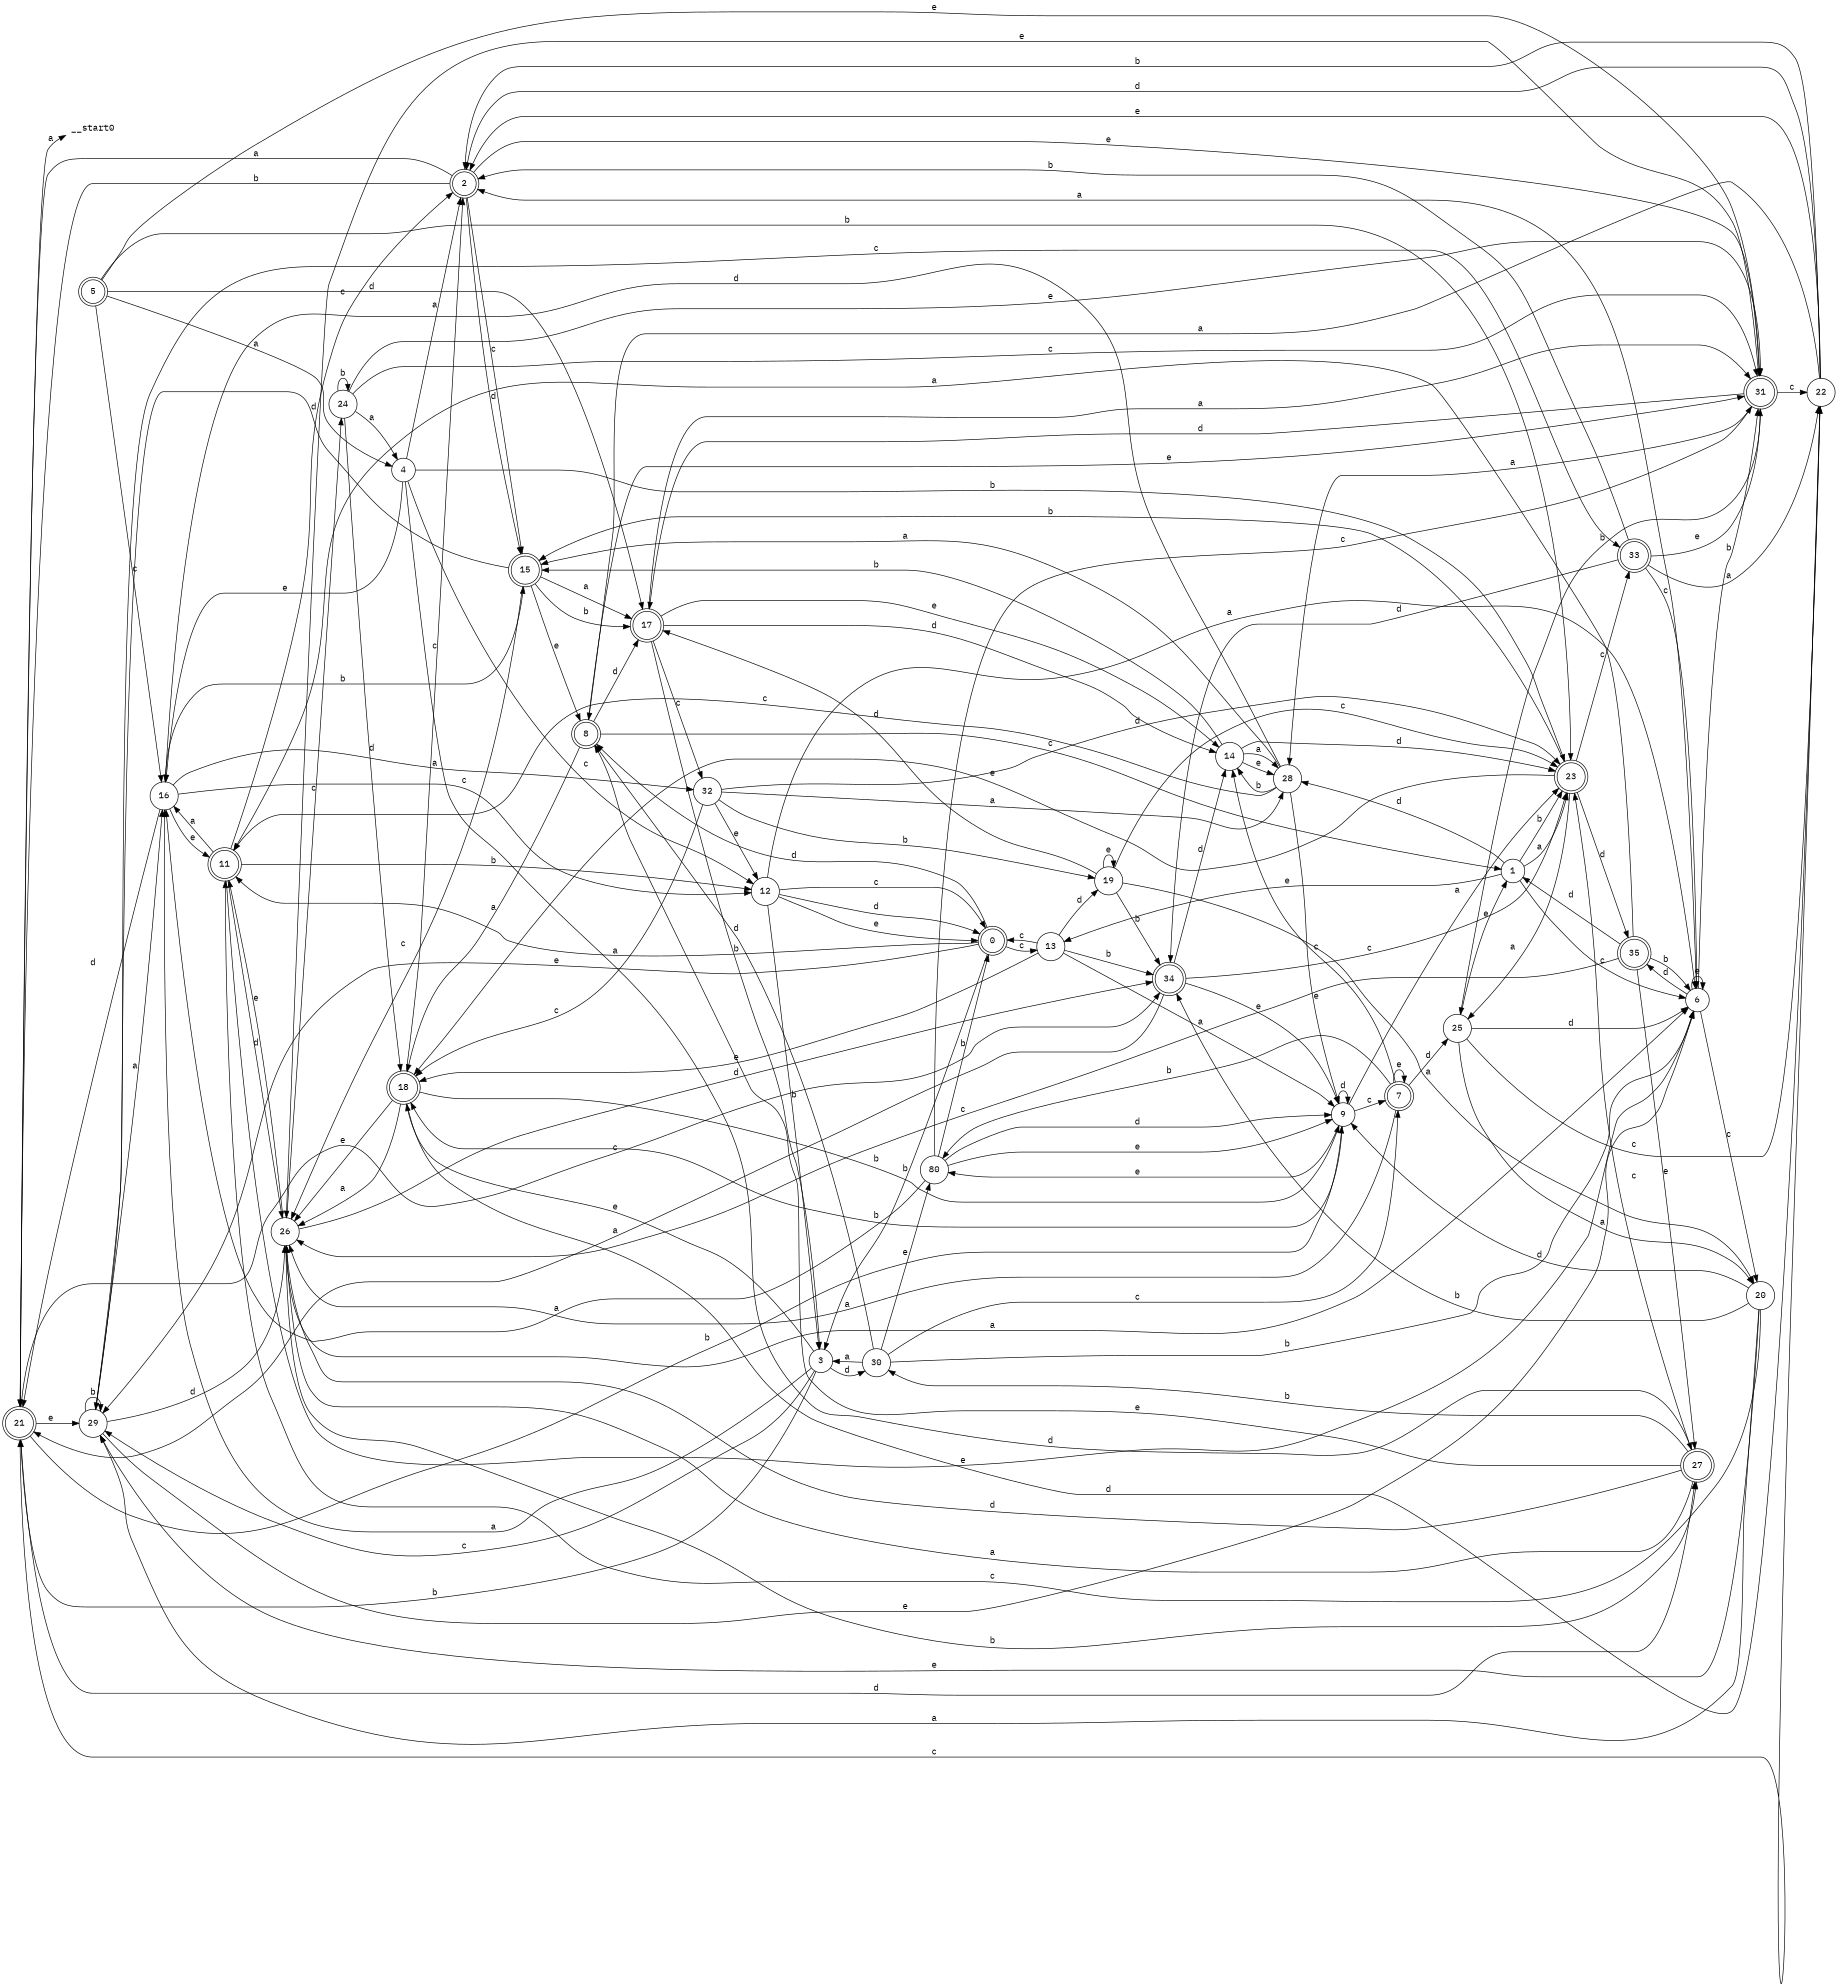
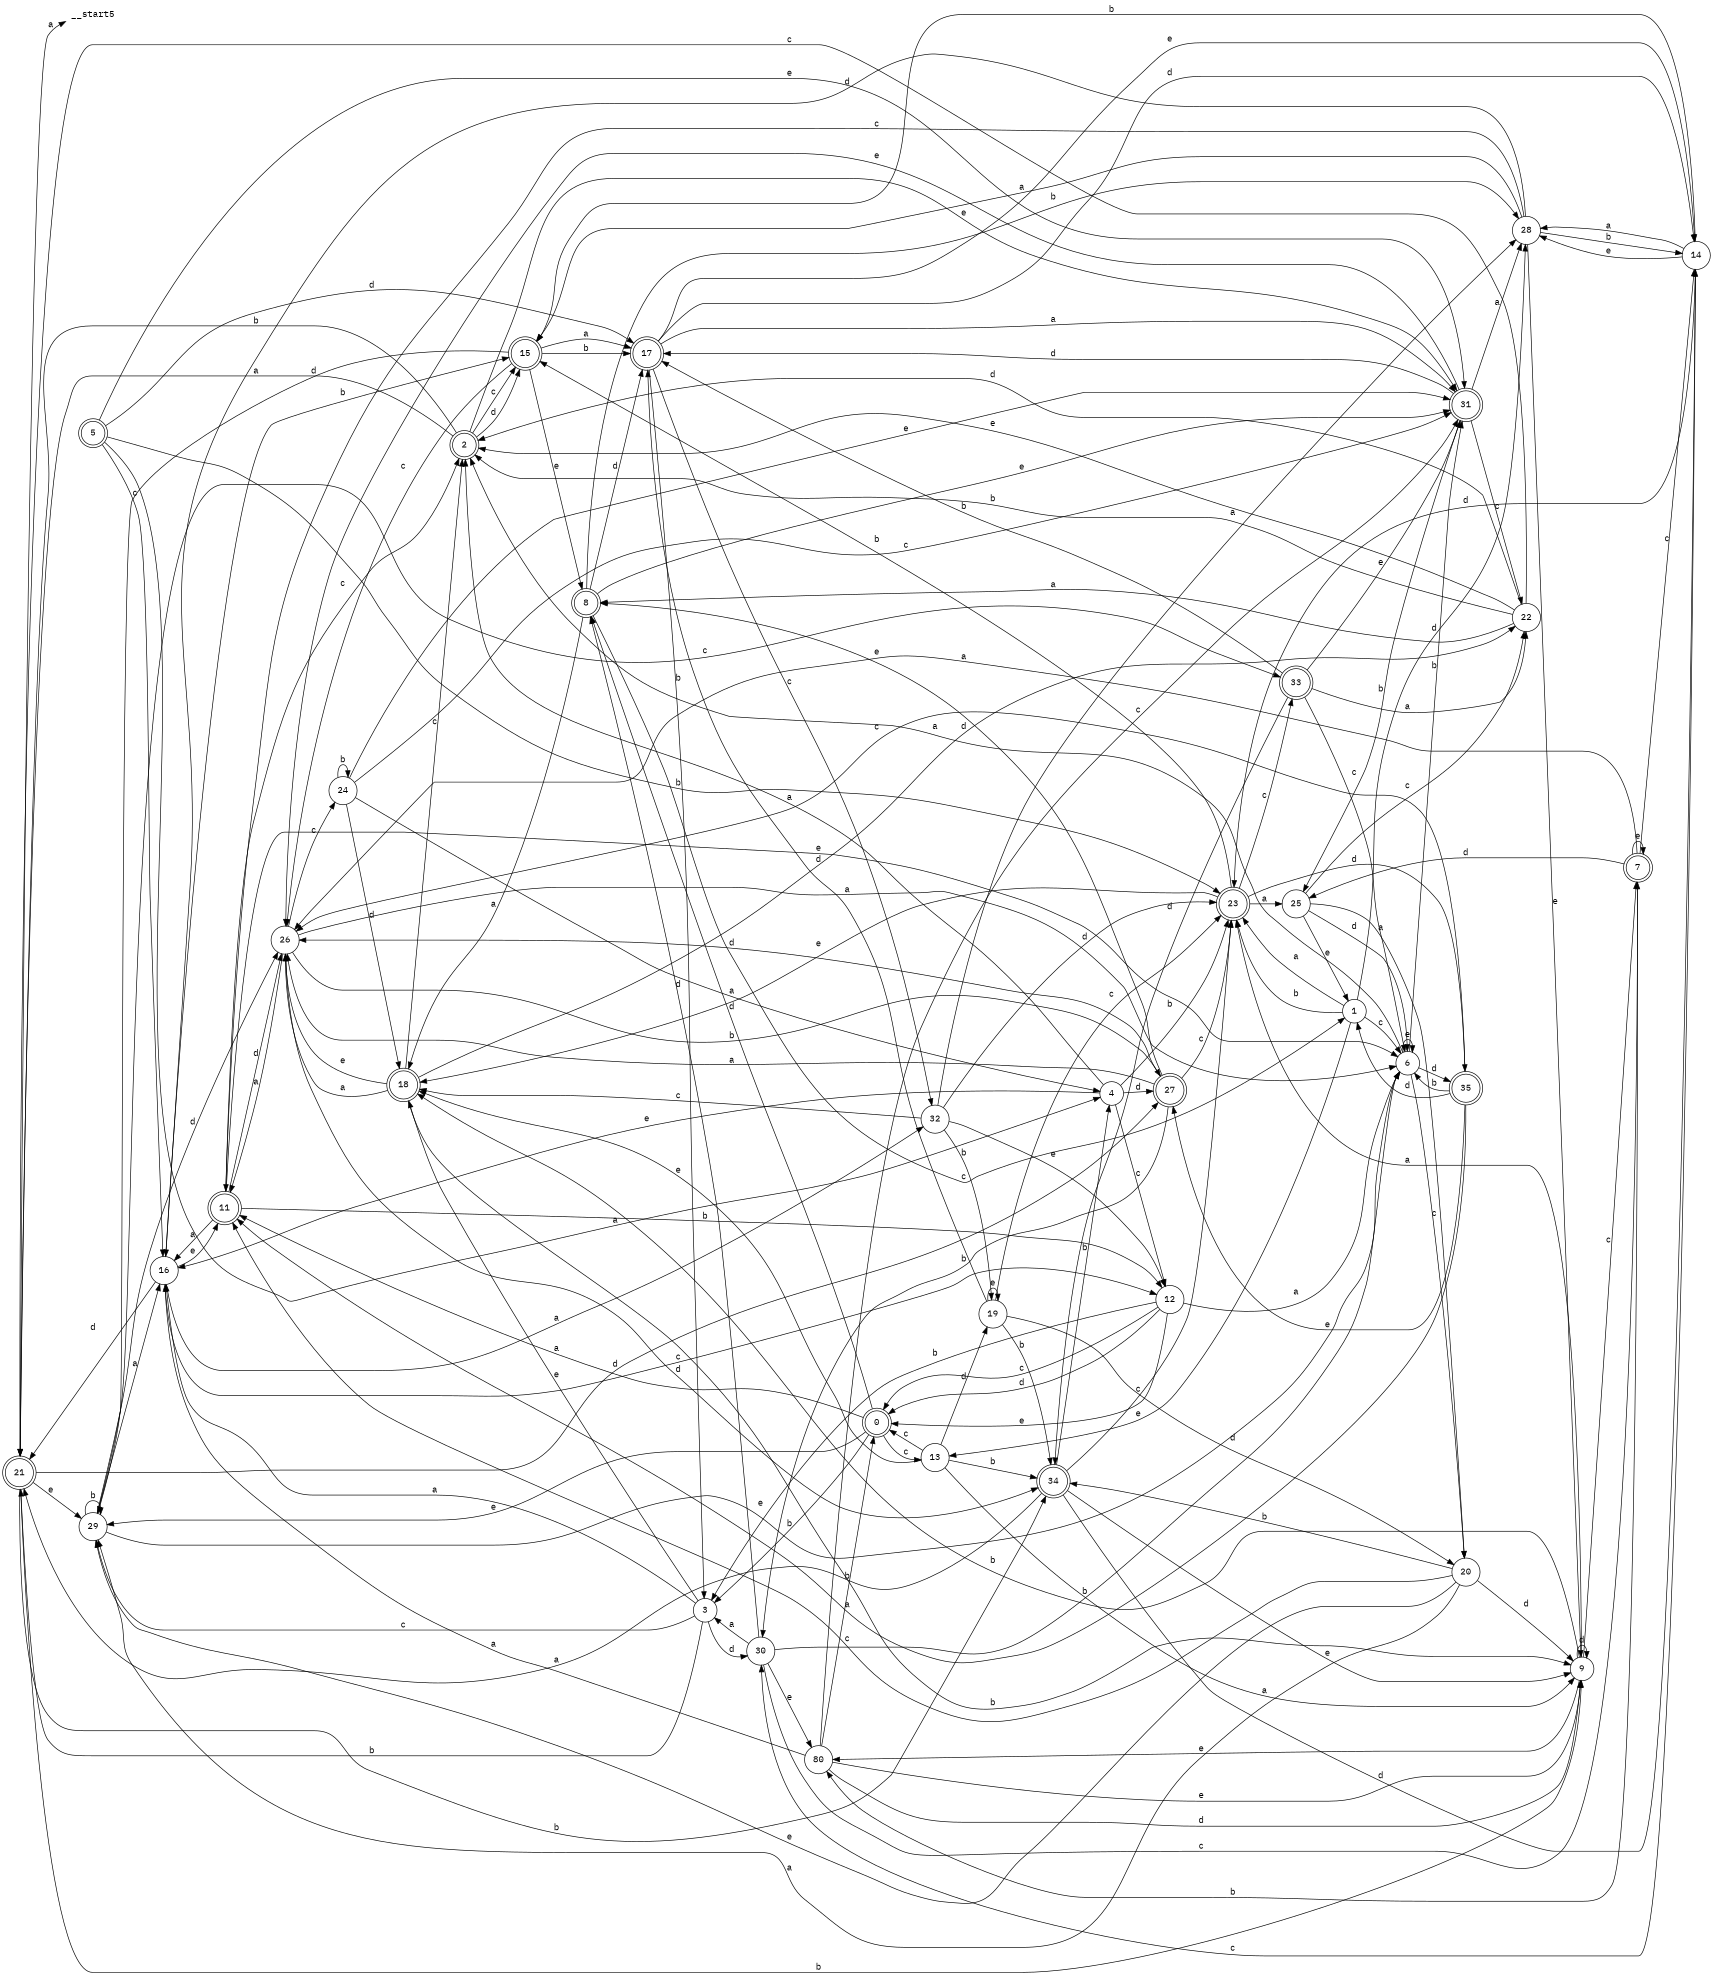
(93, 128) -> (93, 14)
(1158, 175) -> (976, 518)
none -> (933, 245)
(256, 998) -> (256, 1082)
(1428, 1072) -> (1233, 1438)
(615, 1148) -> (557, 1828)
none -> (1082, 1288)
none -> (1670, 1621)
